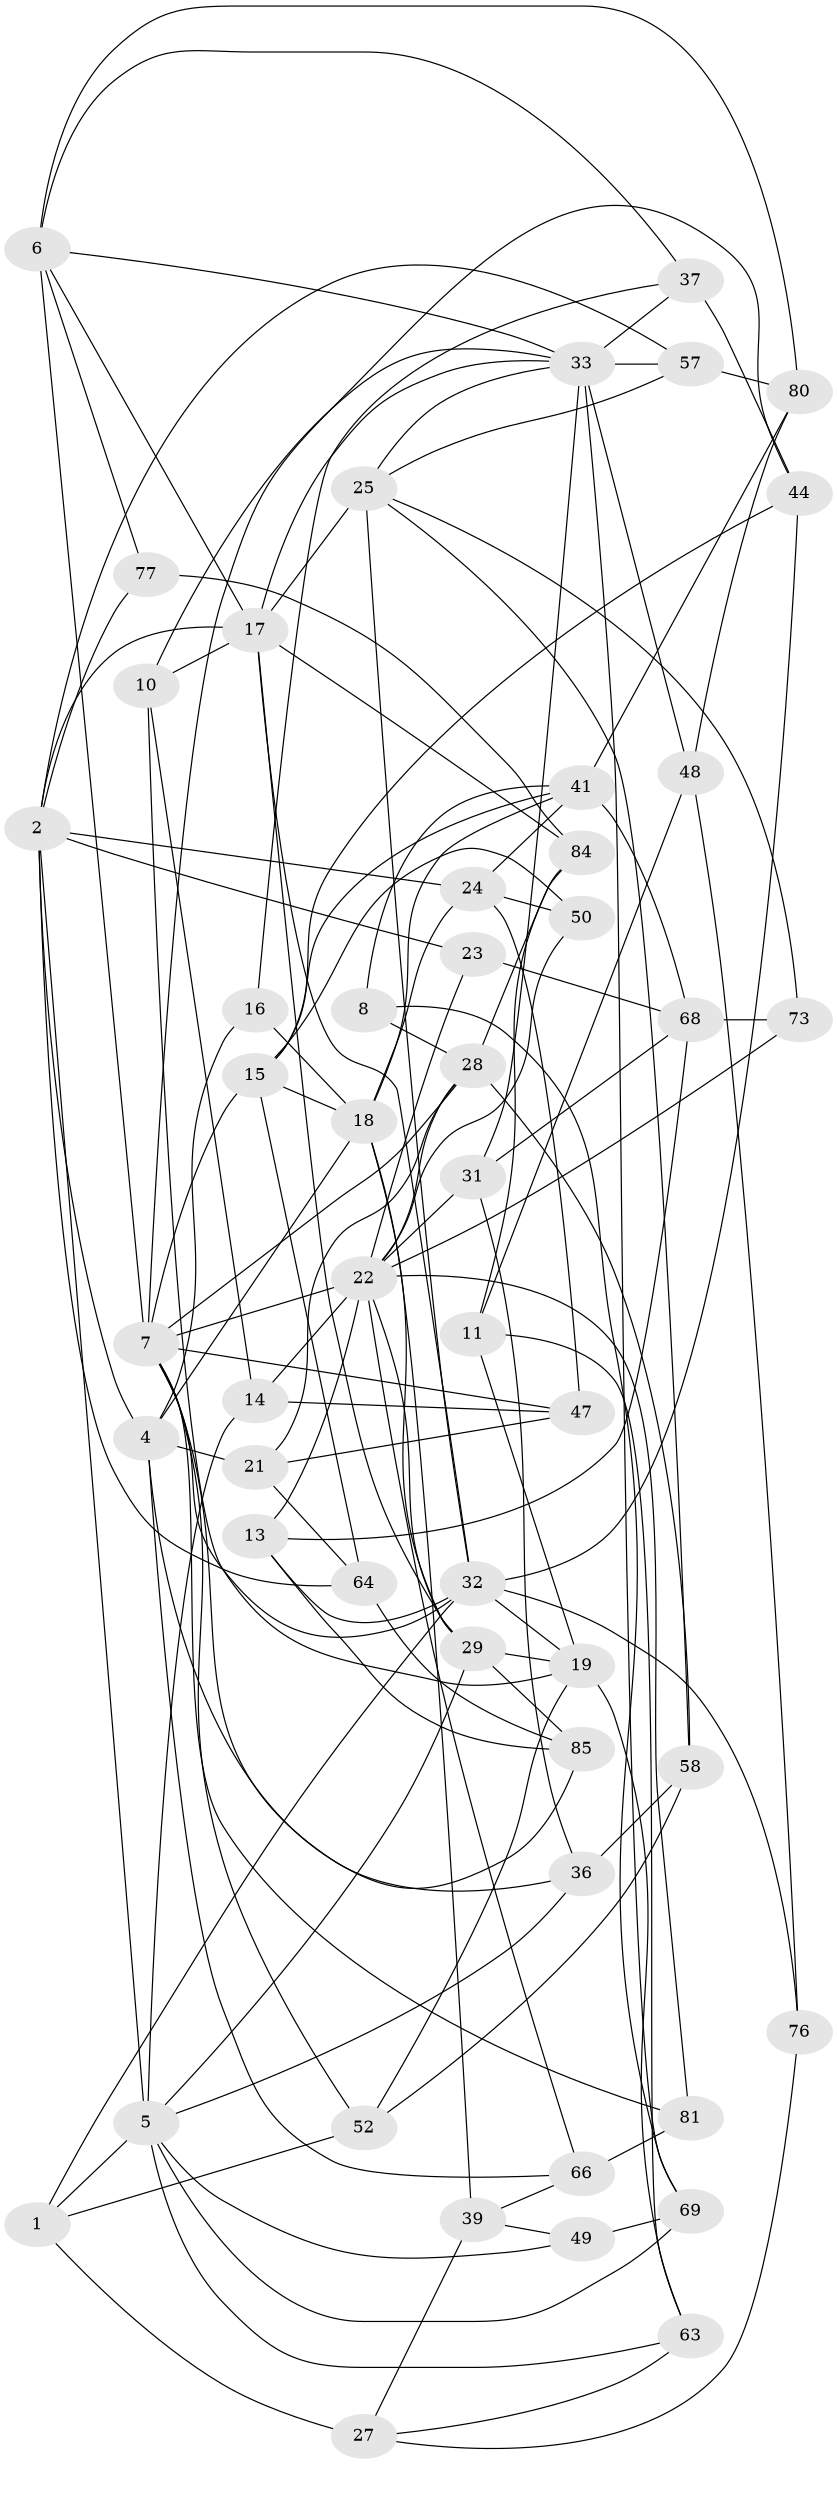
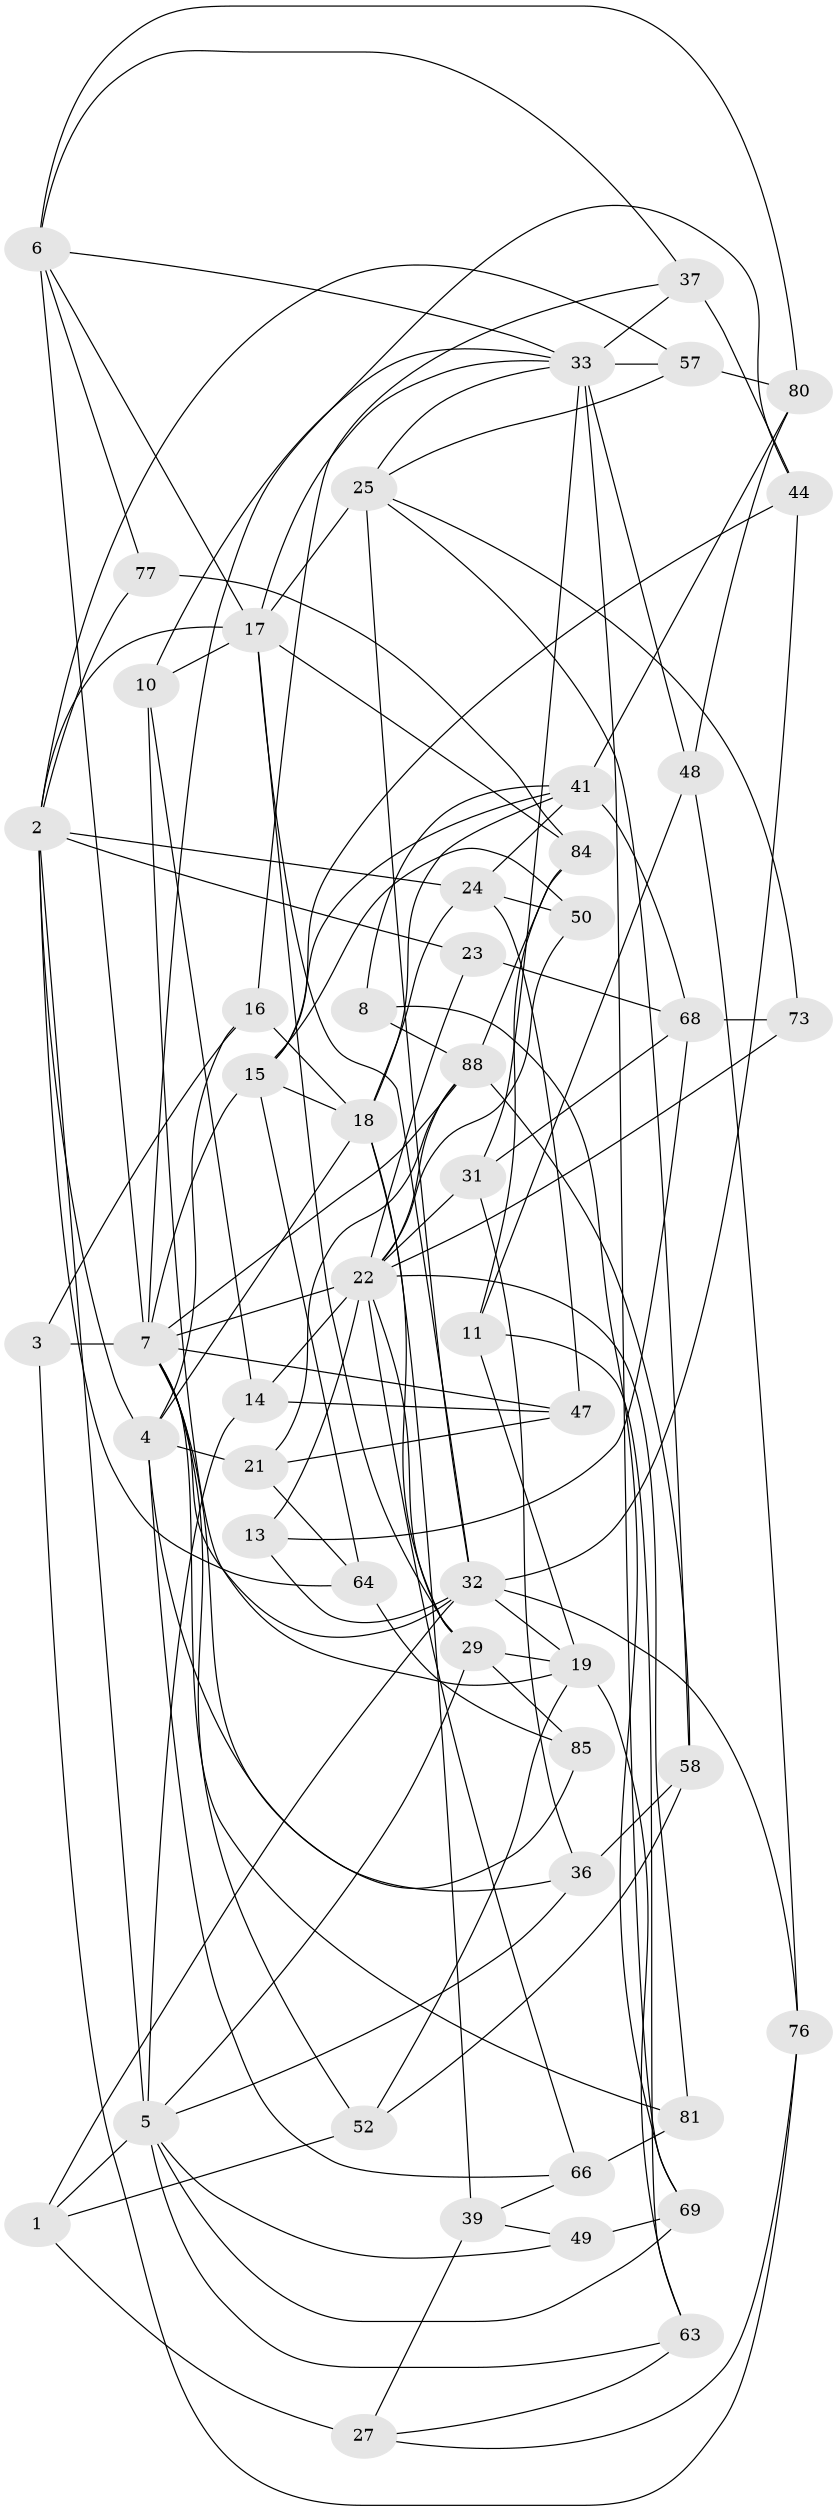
(473, 1066) -> (473, 1066)
none -> (38, 1344)
(393, 1696) -> none
